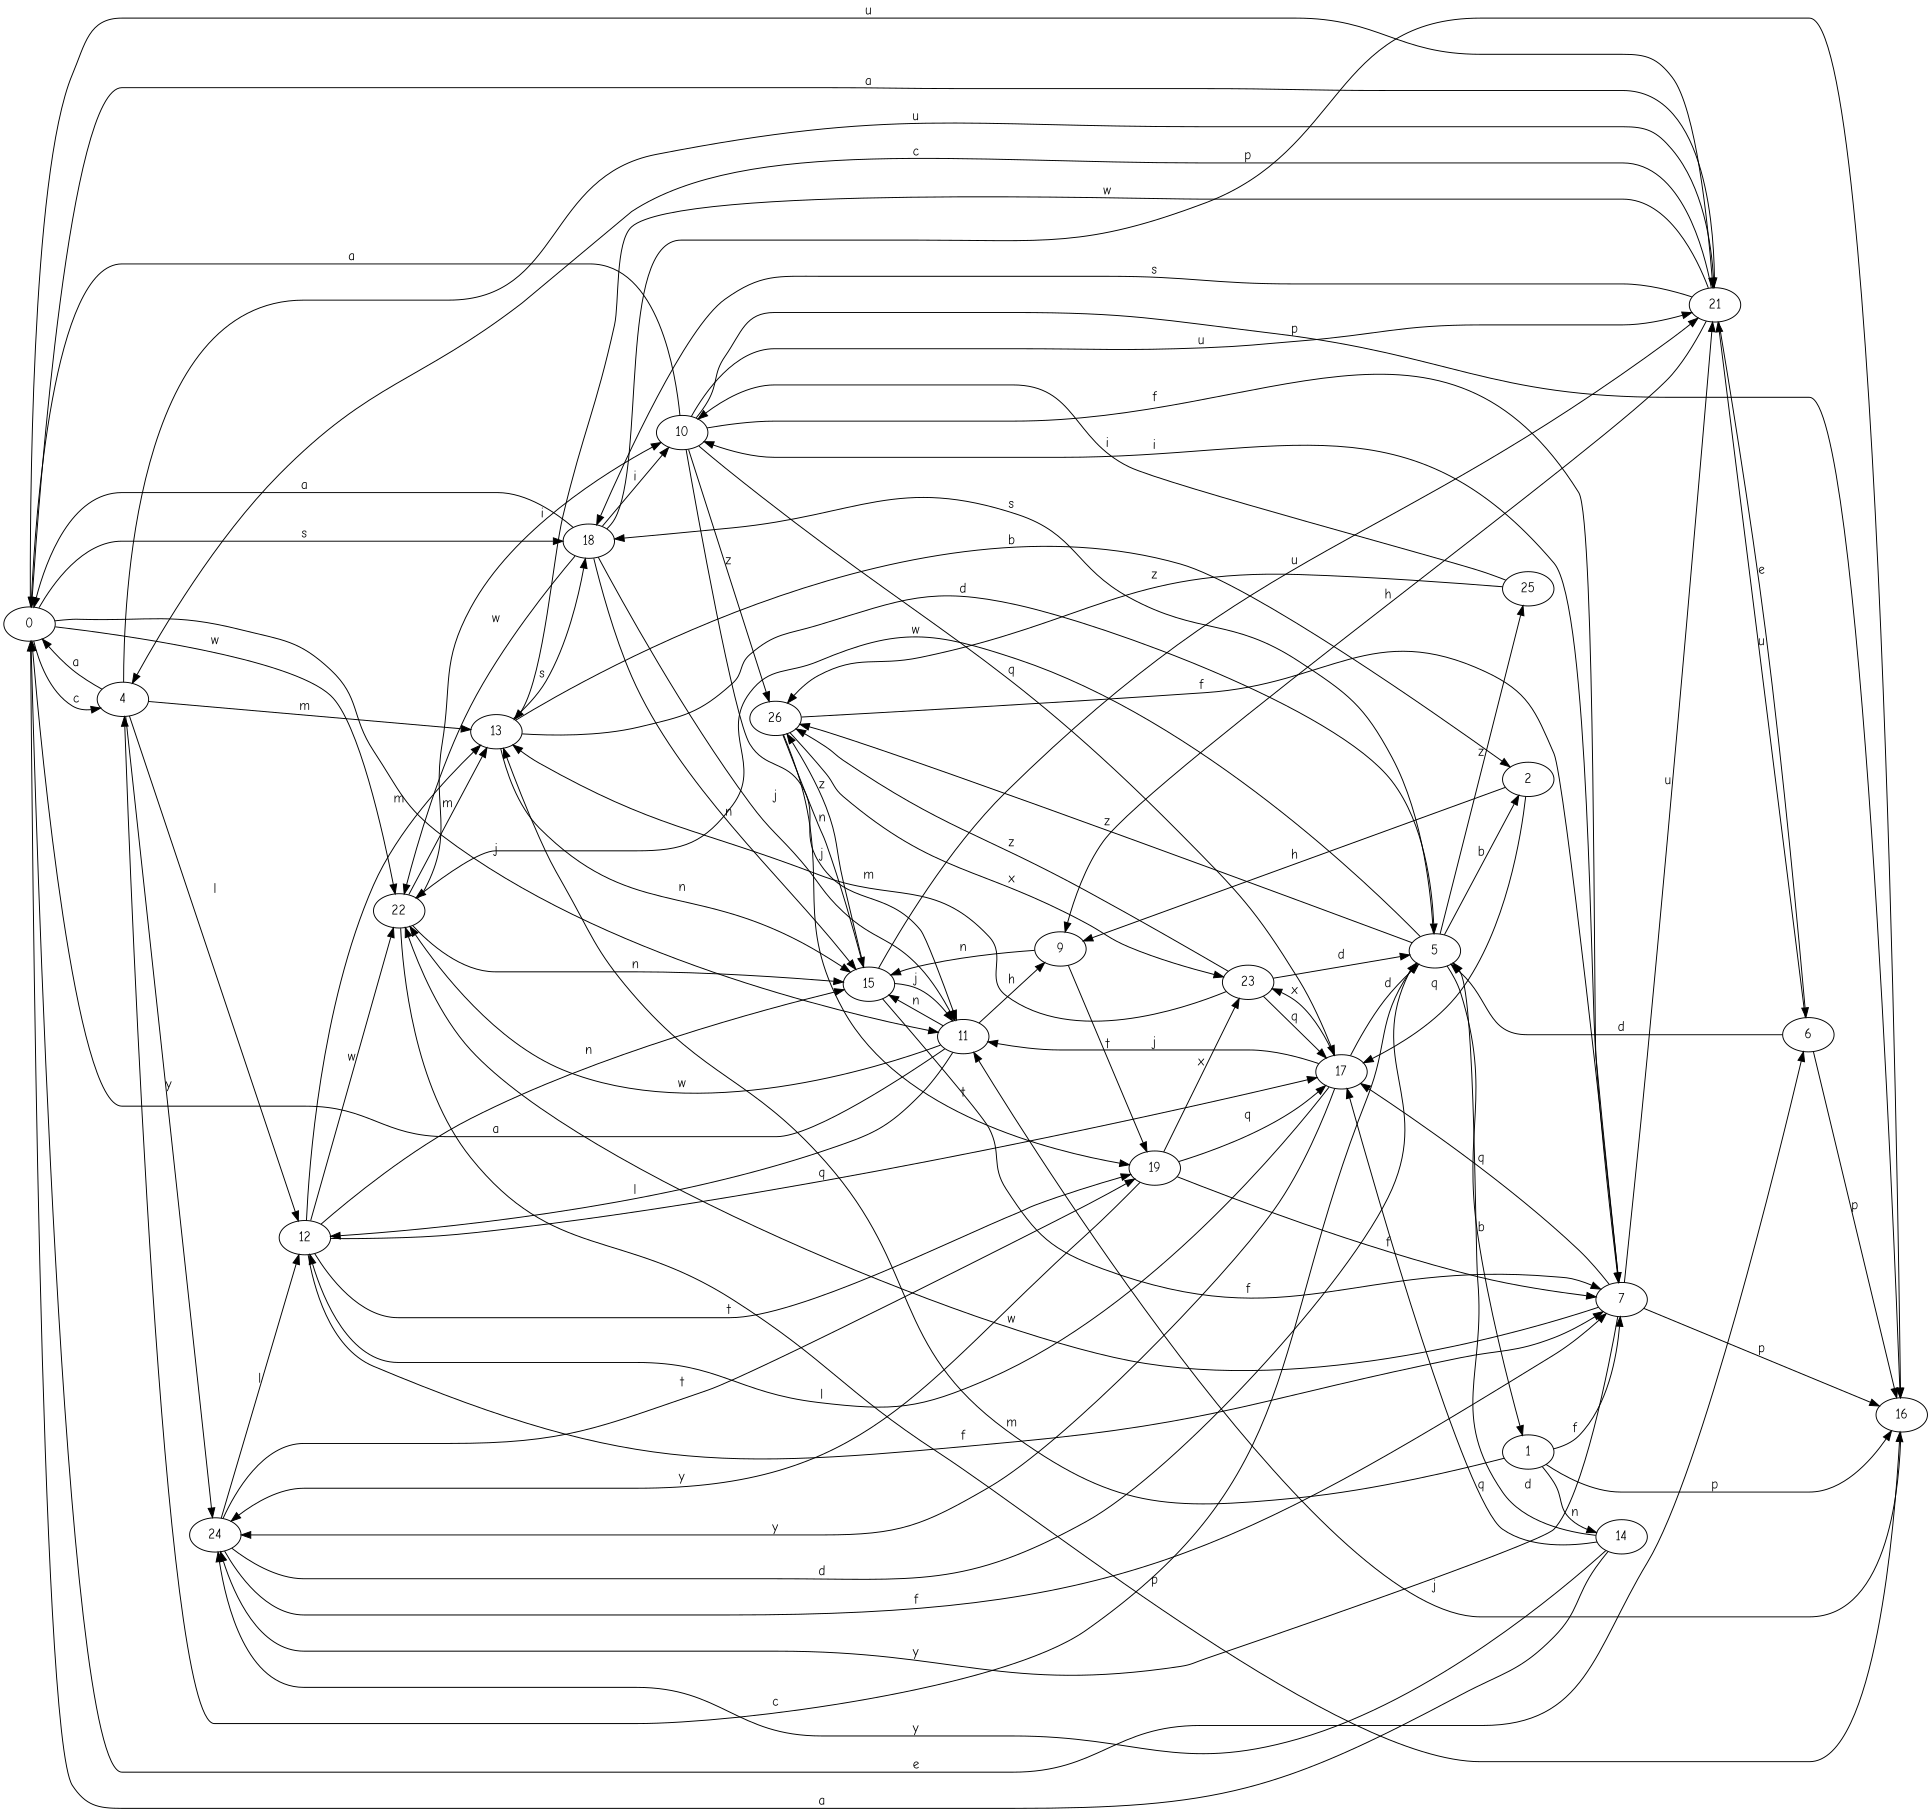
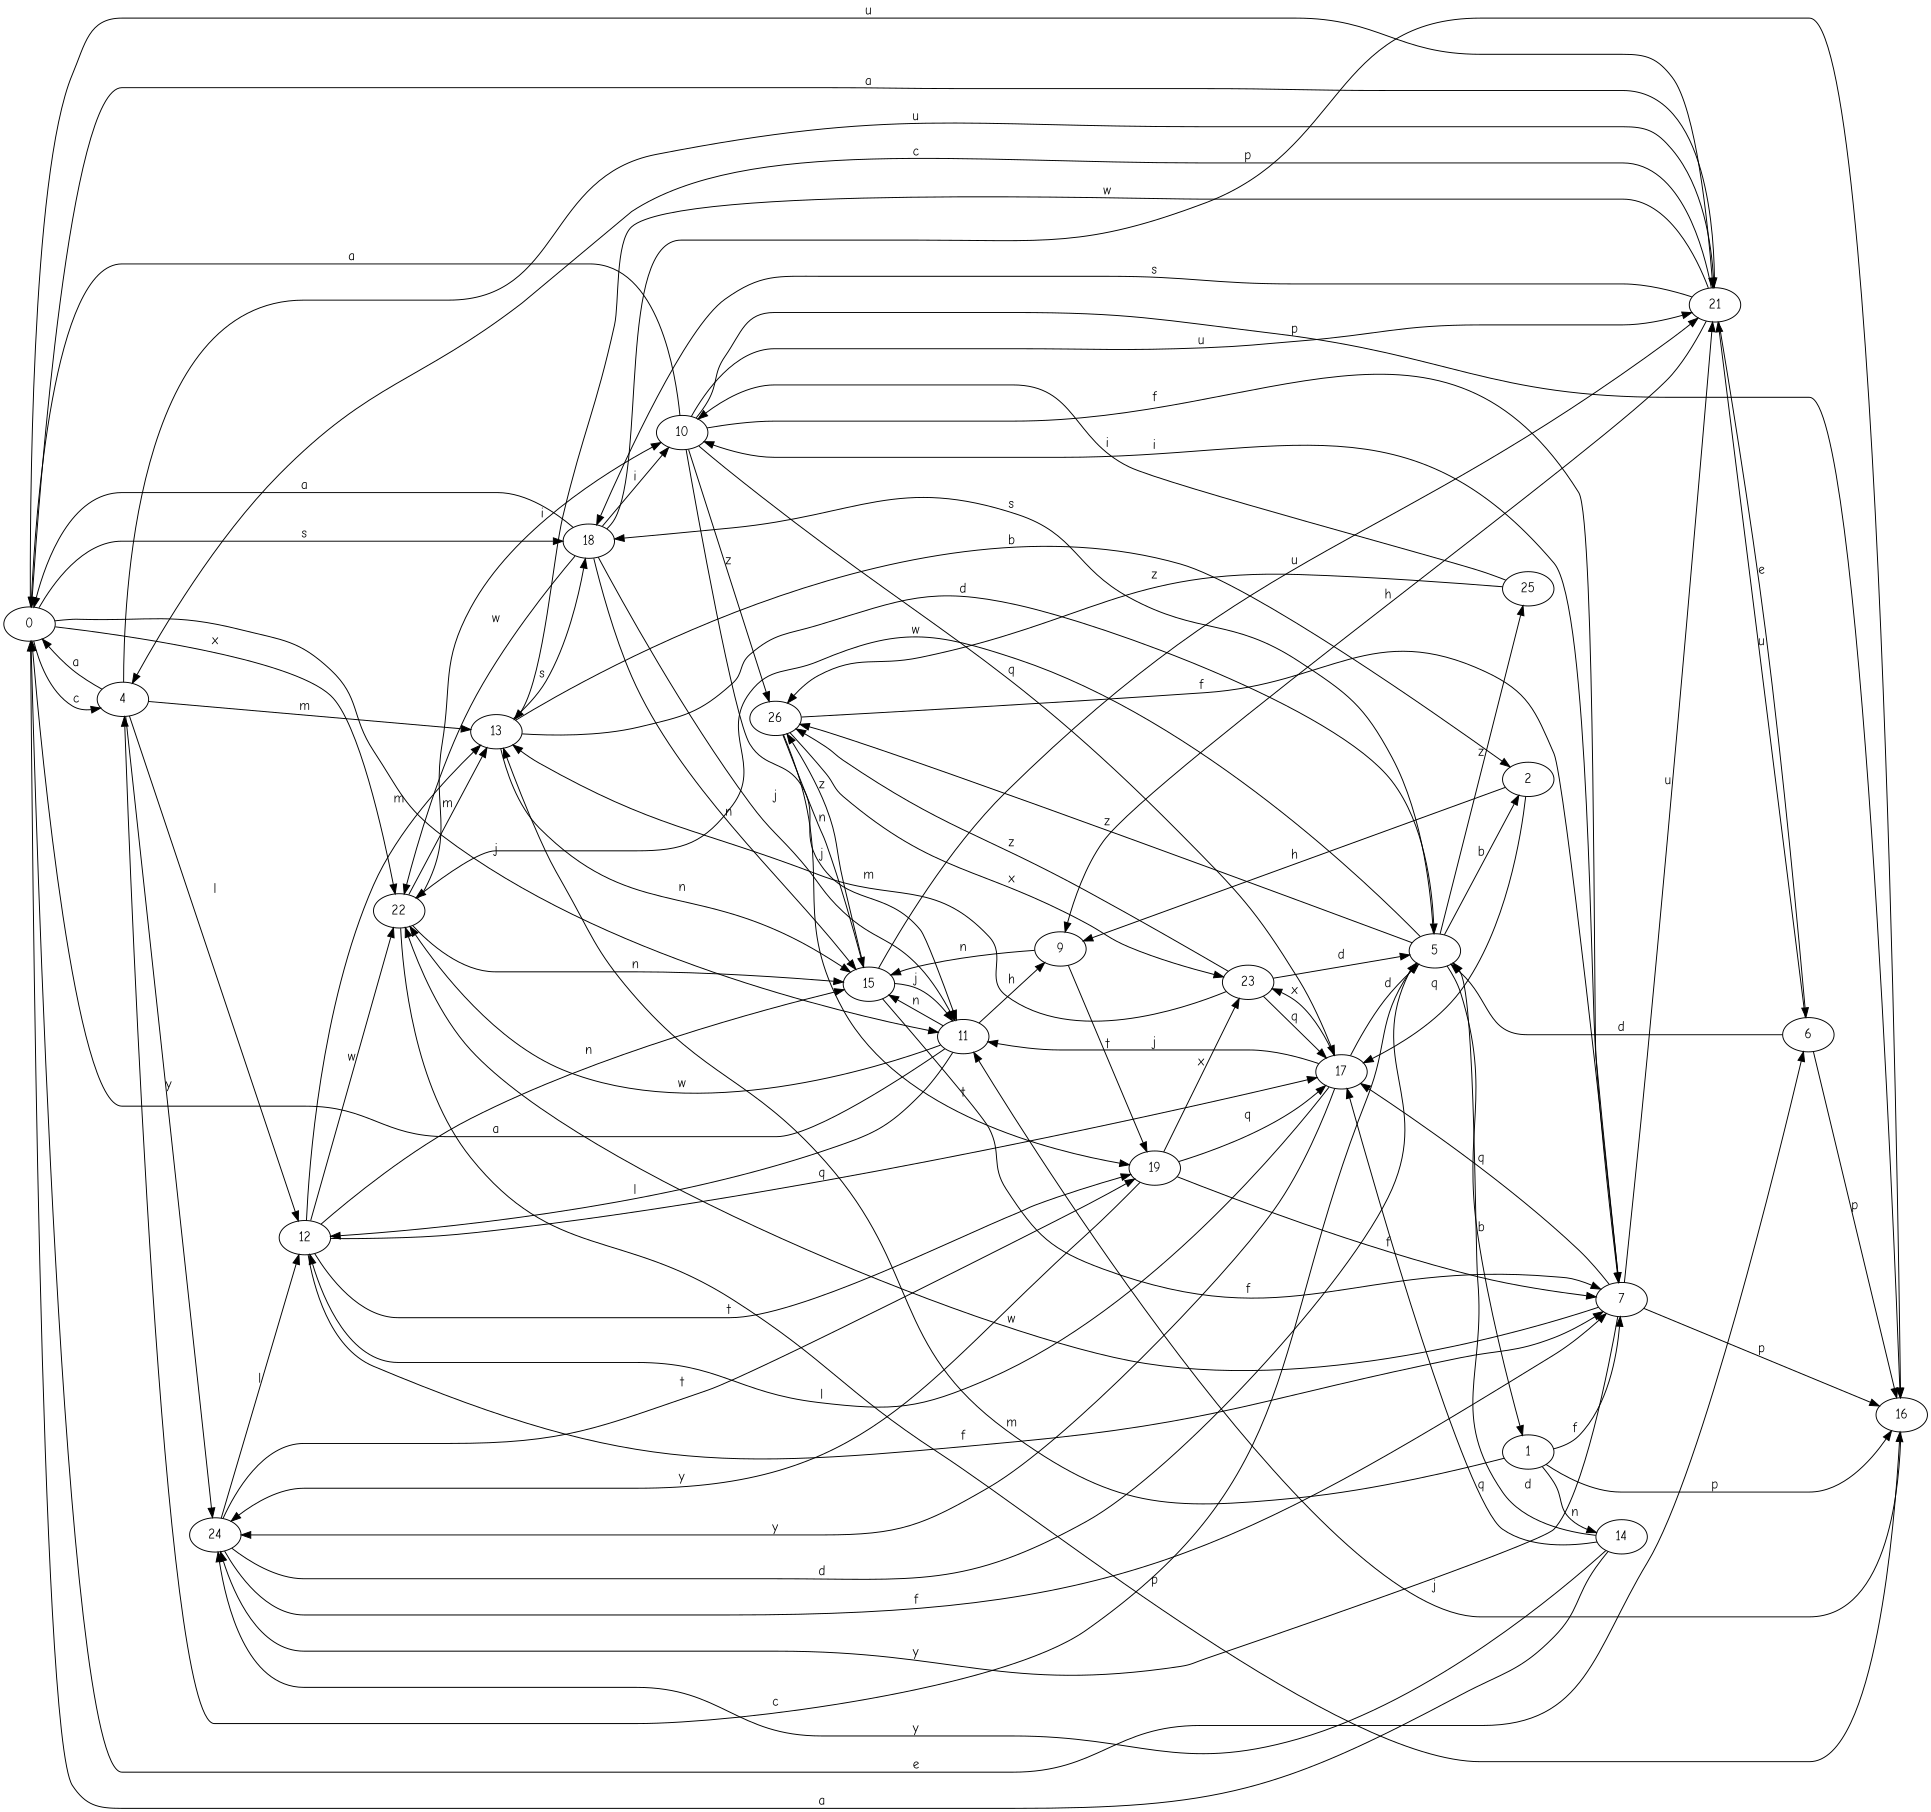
(215, 641) -> (215, 641)
